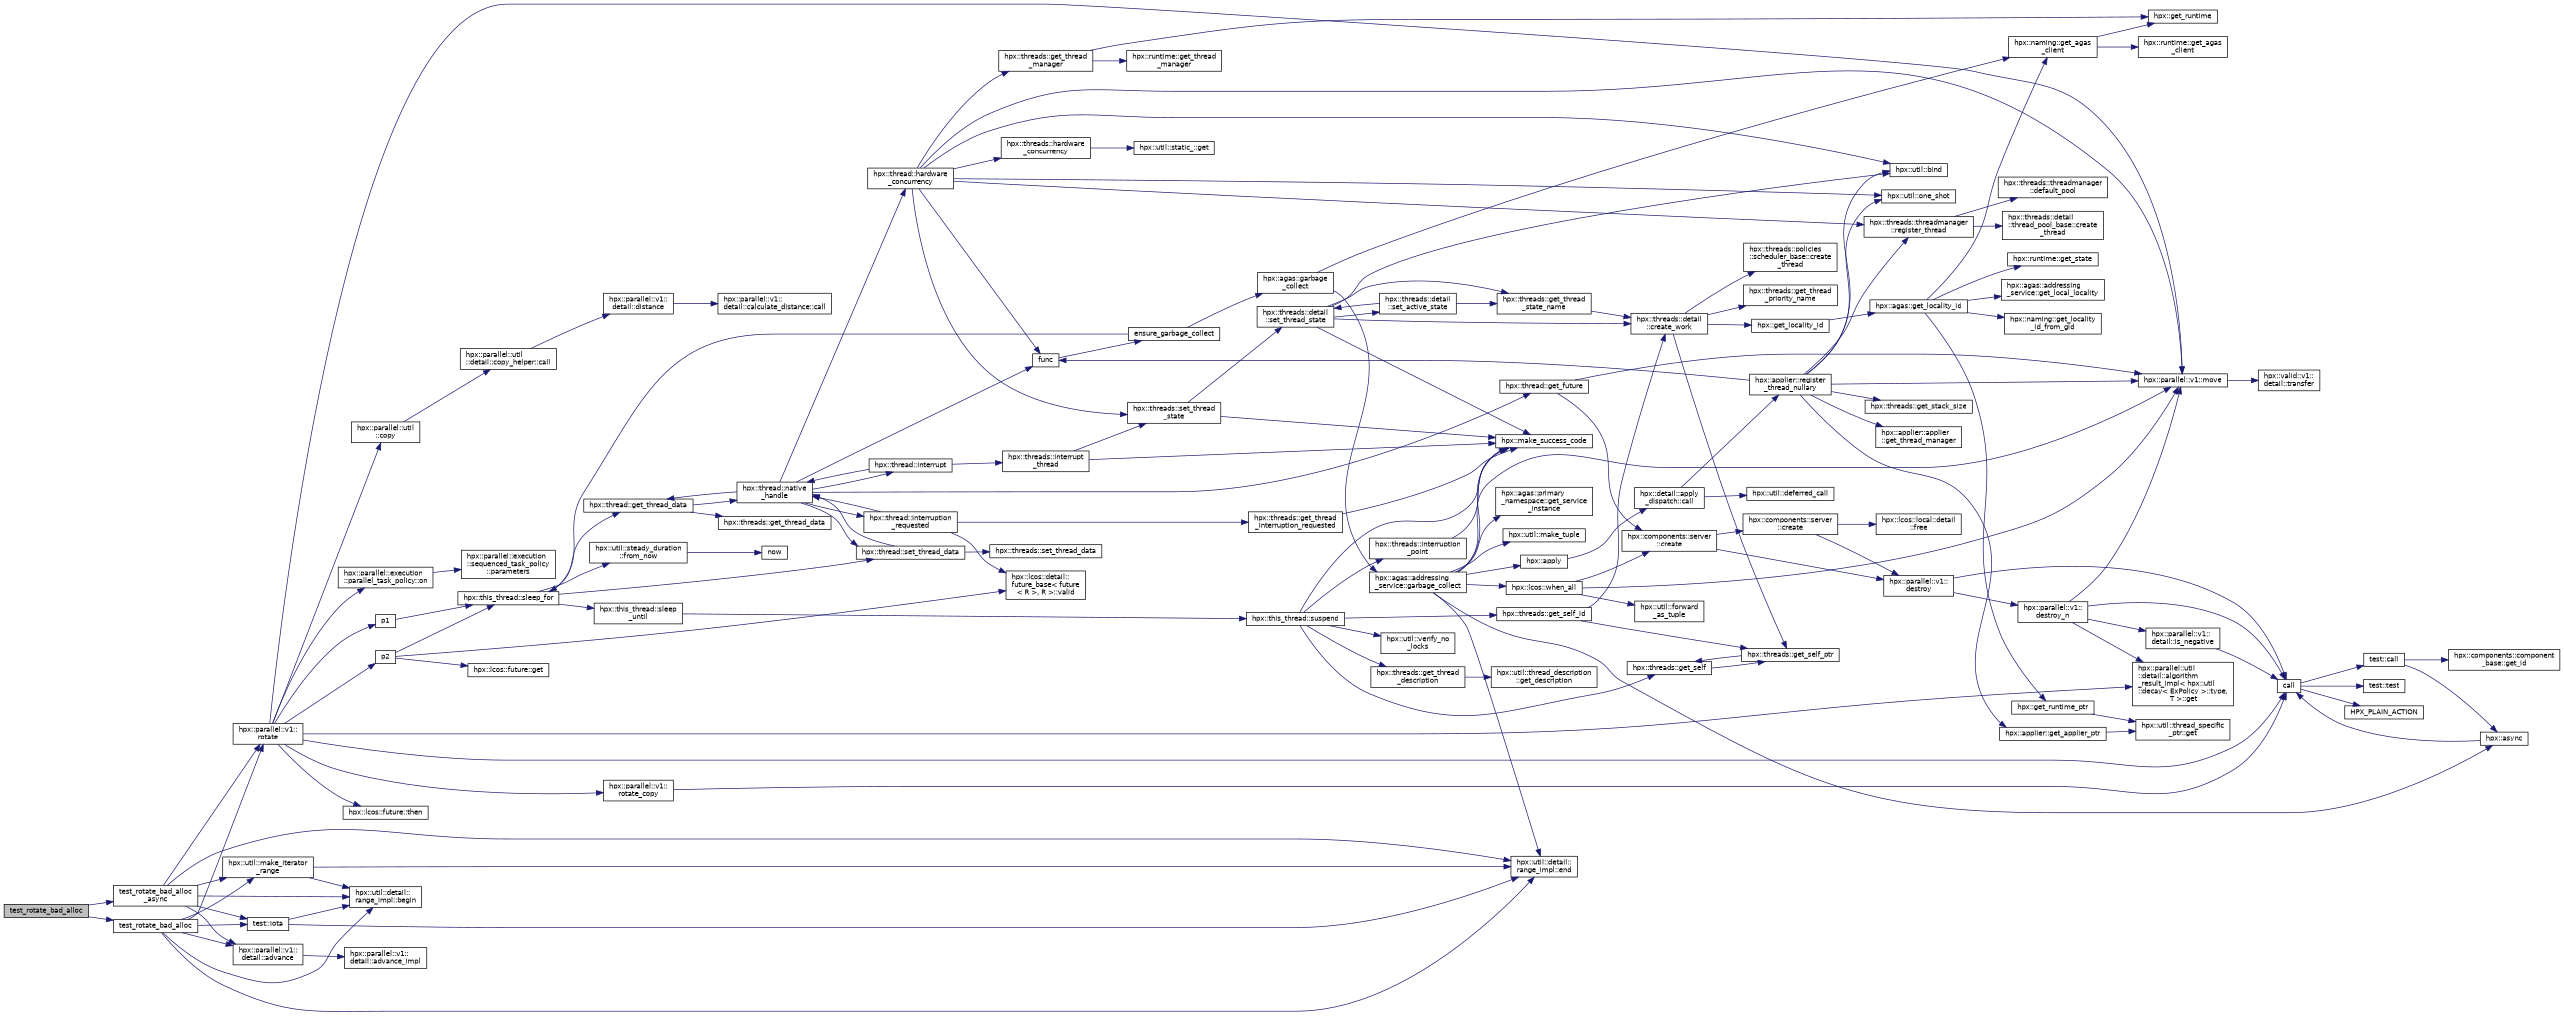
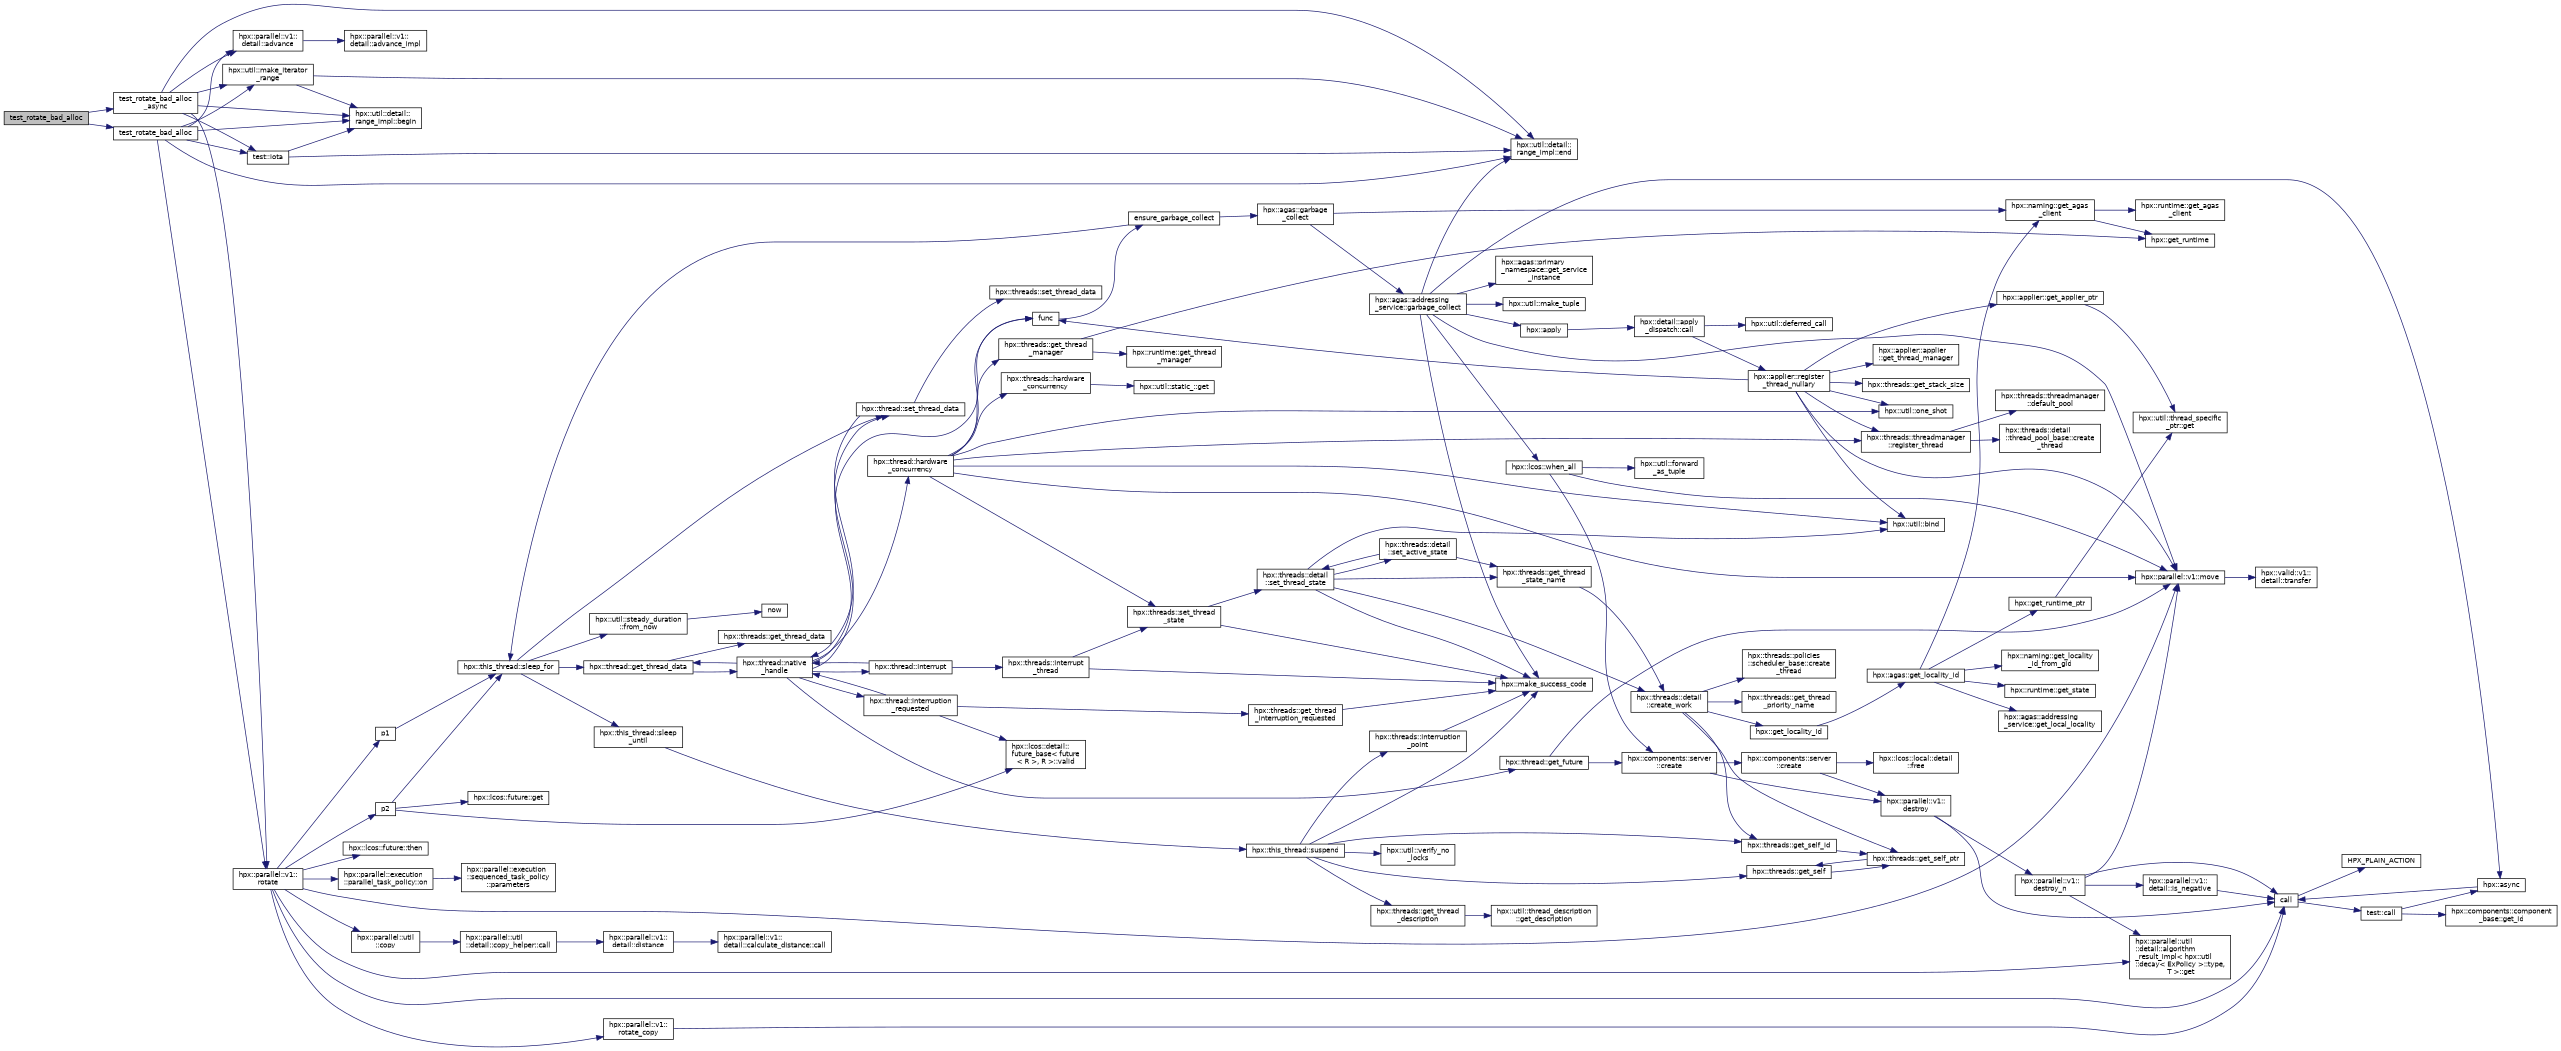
(1623, 477) -> (1726, 771)
(2384, 686) -> none
